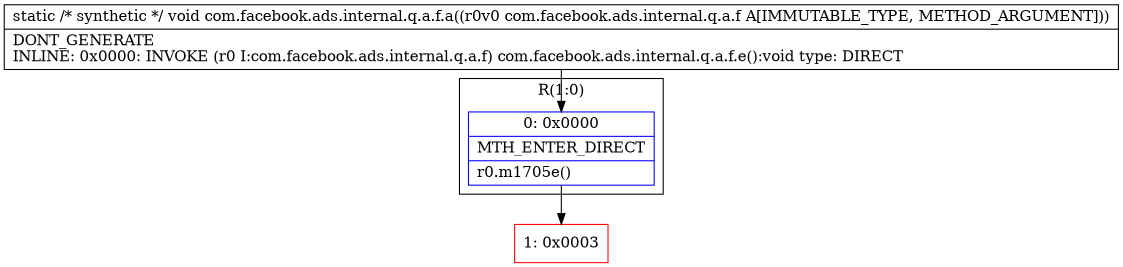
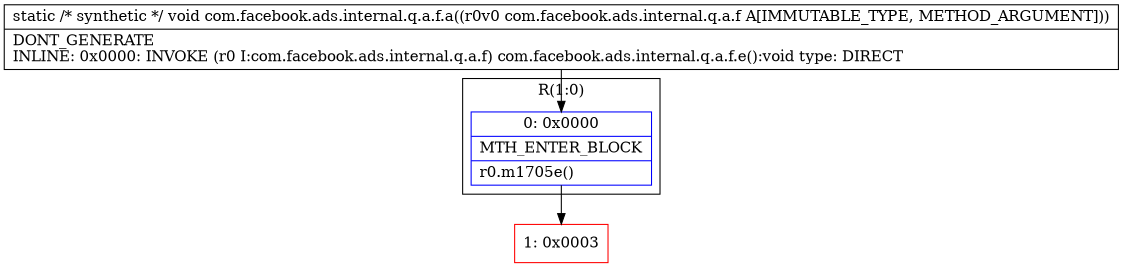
(561, 148) -> (561, 148)
